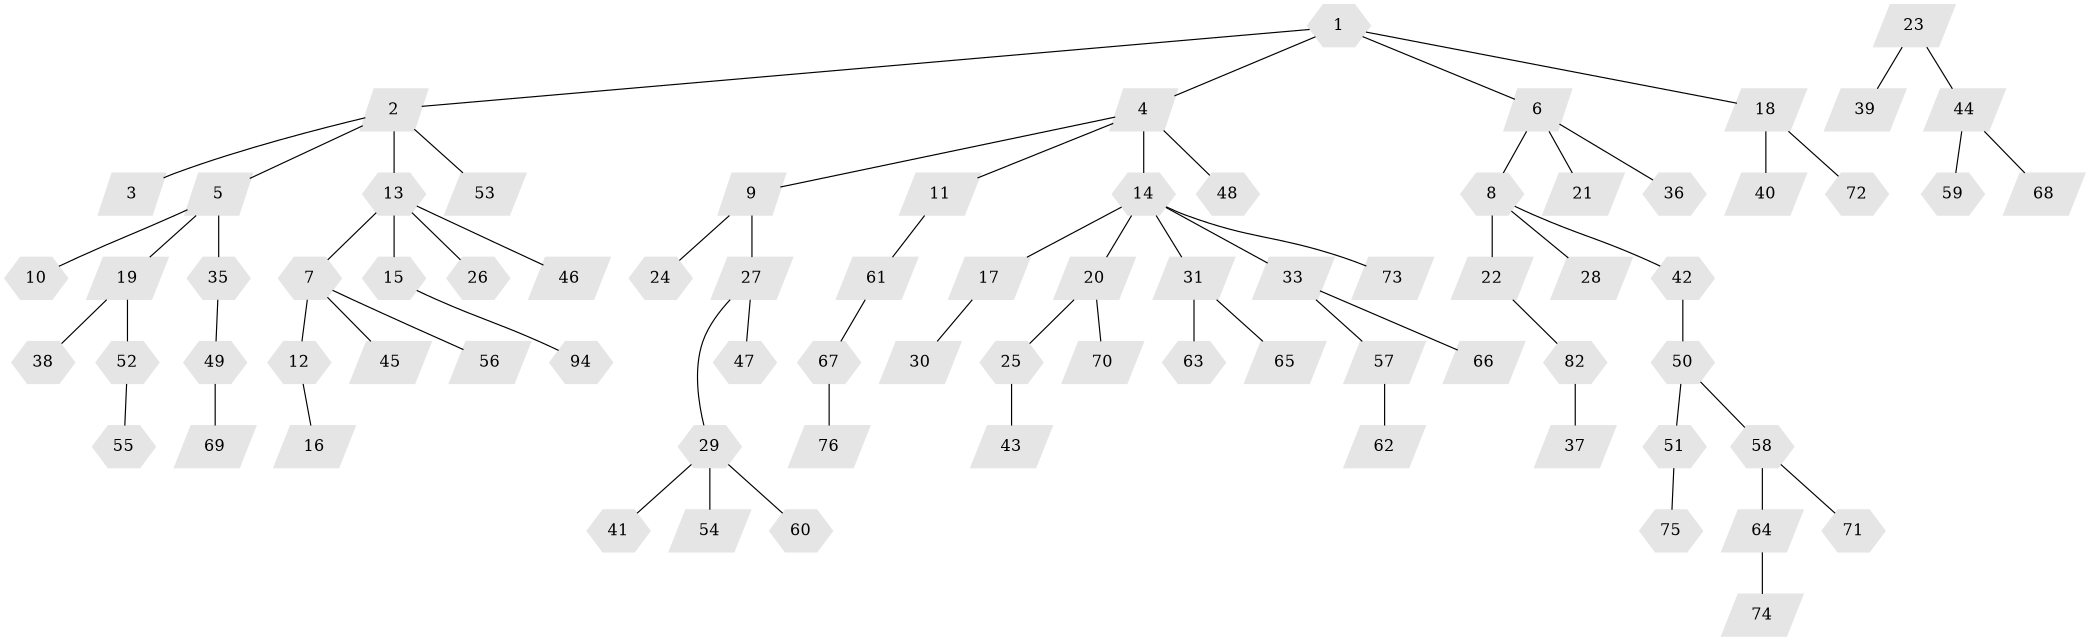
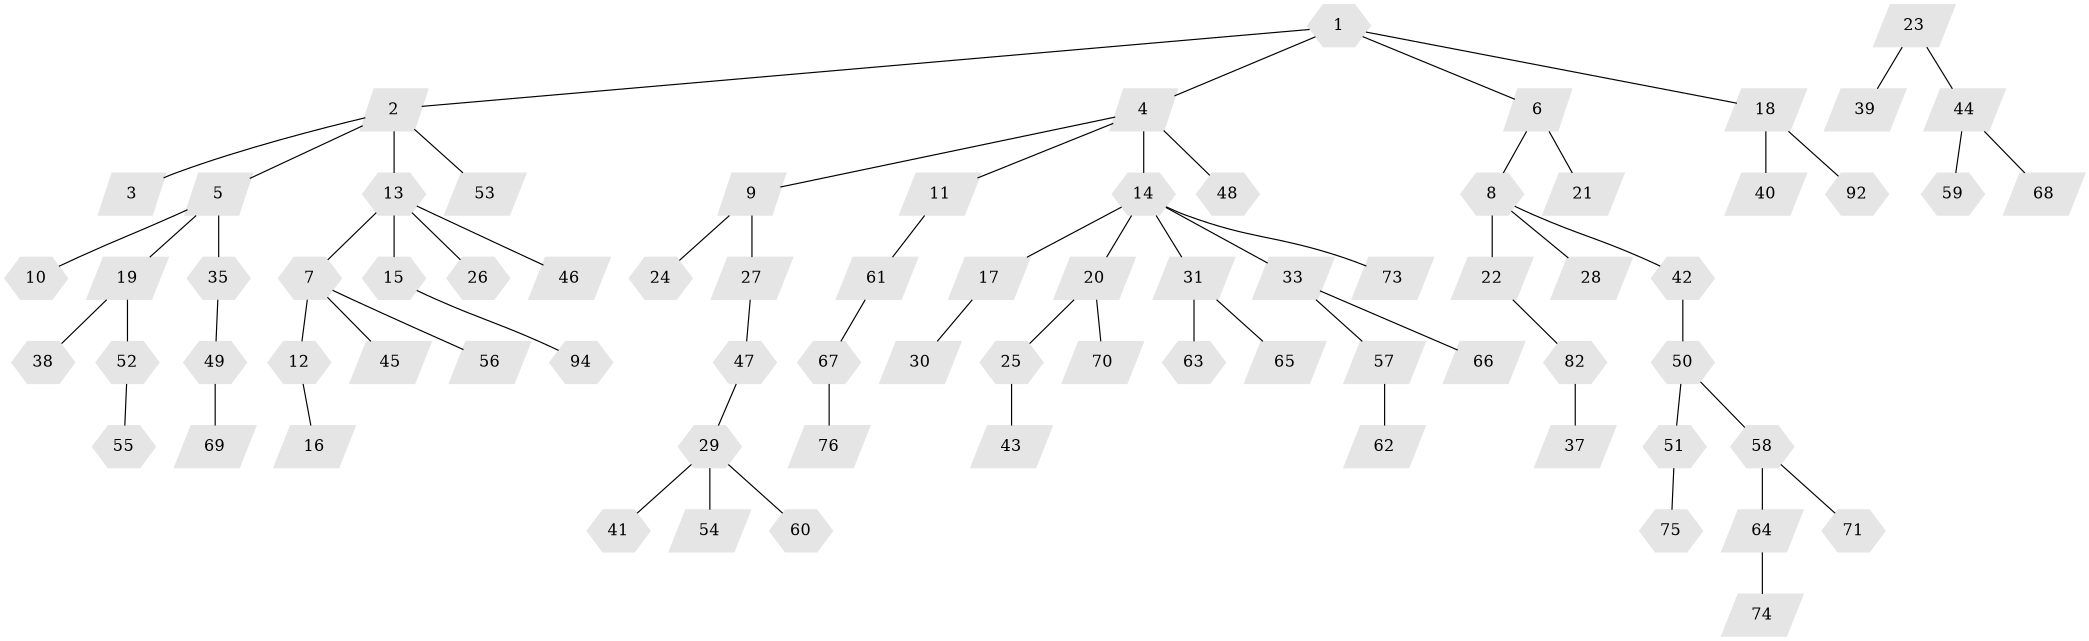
(1675, 194) -> none
(1857, 194) -> (1857, 194)
(699, 358) -> (727, 405)
